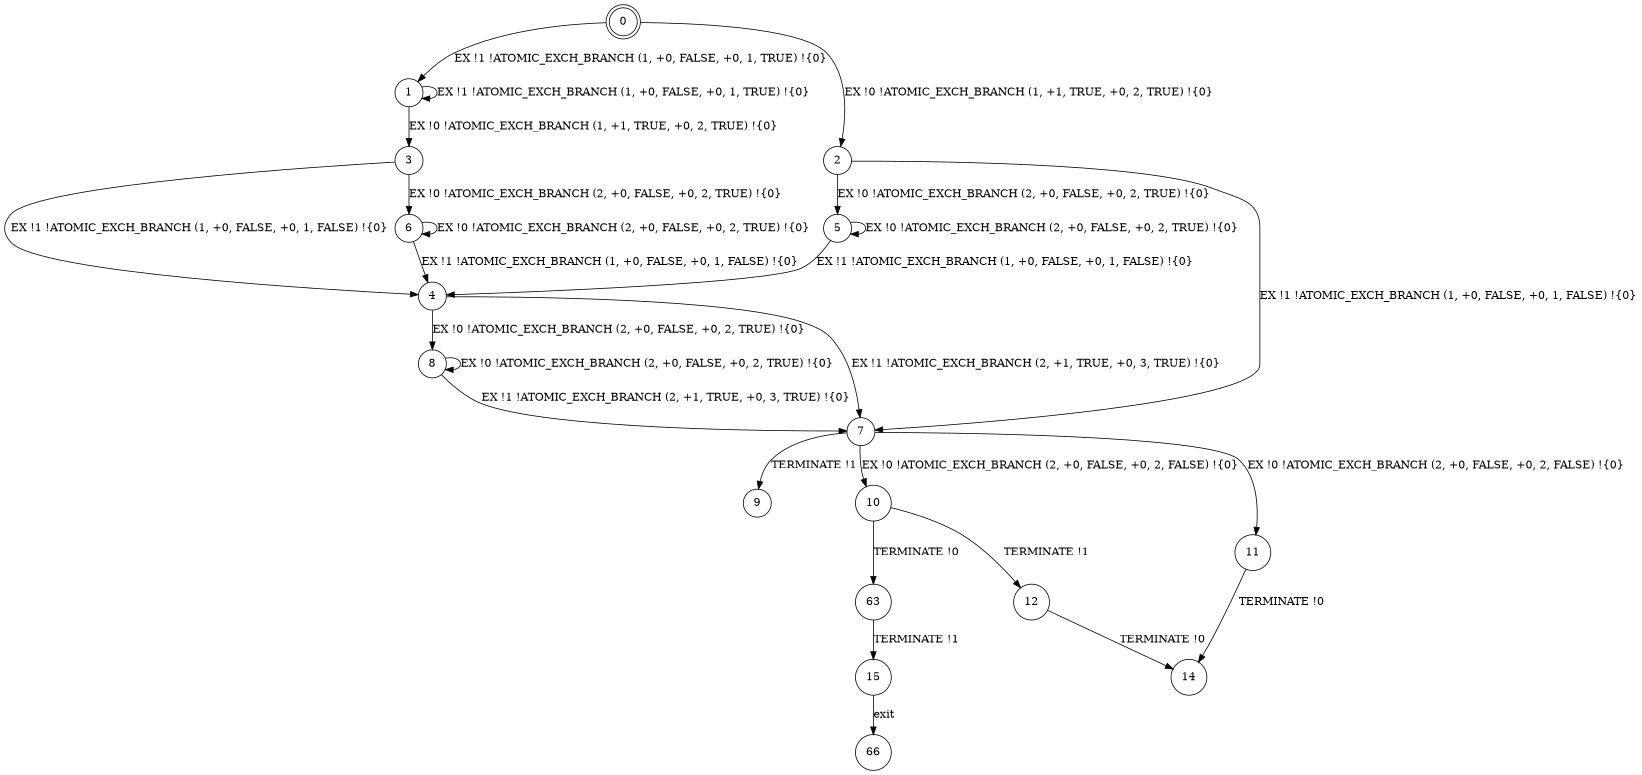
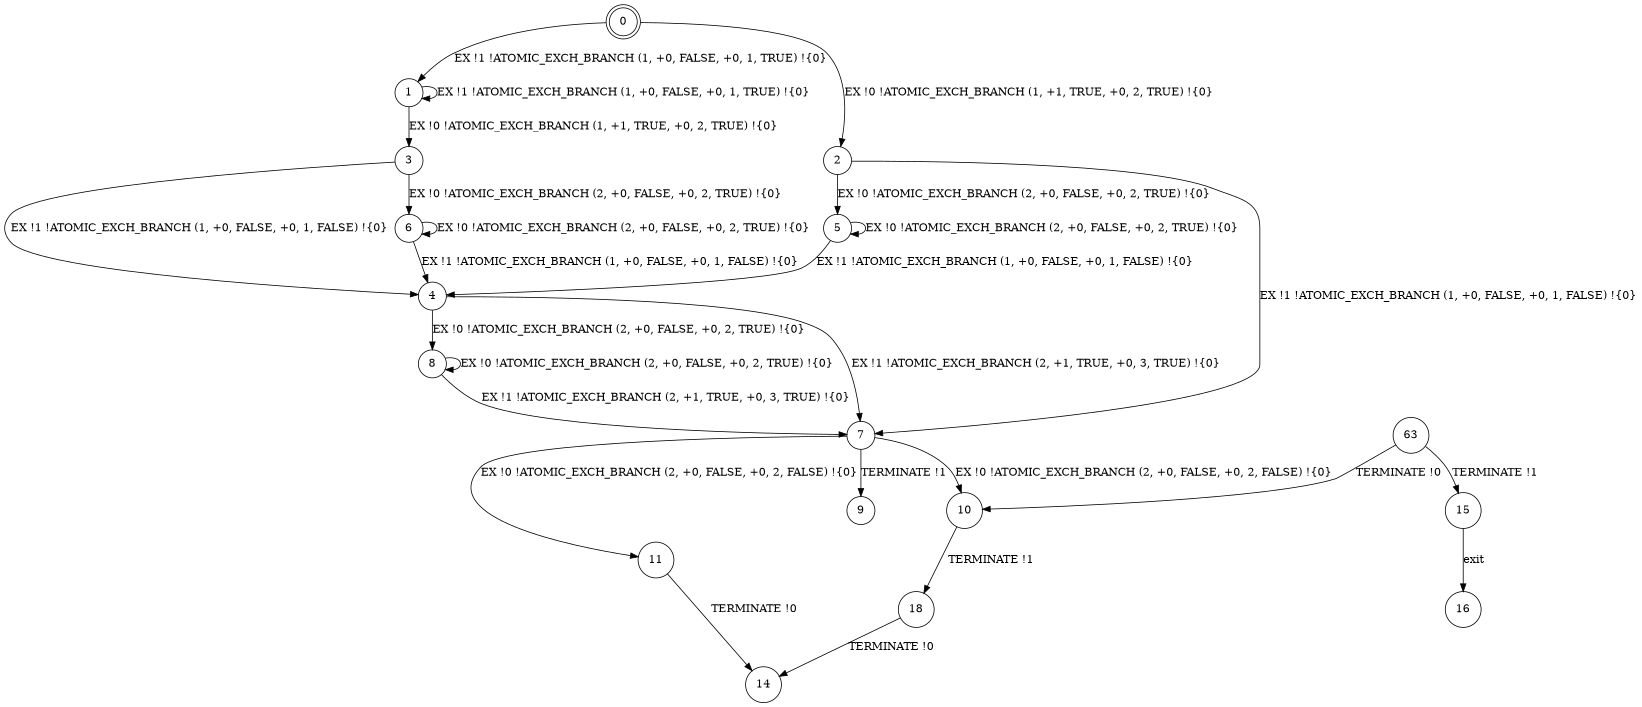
(873, 549) -> (1198, 498)
(1032, 602) -> (916, 609)
(873, 752) -> (1463, 609)
